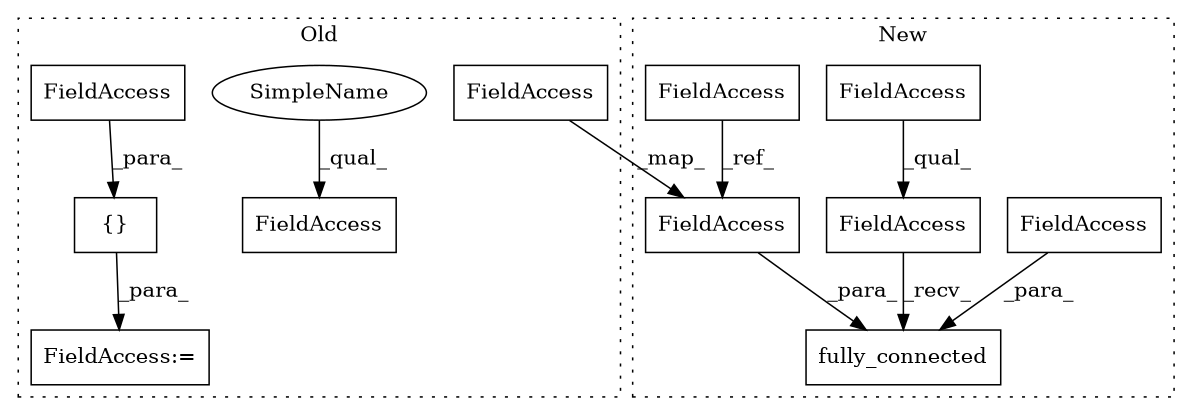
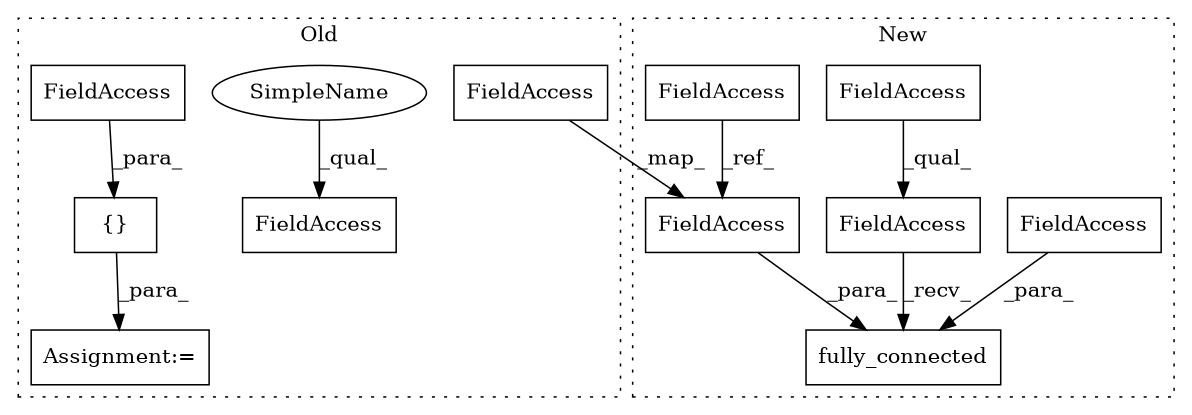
(120, 357) -> (120, 357)
